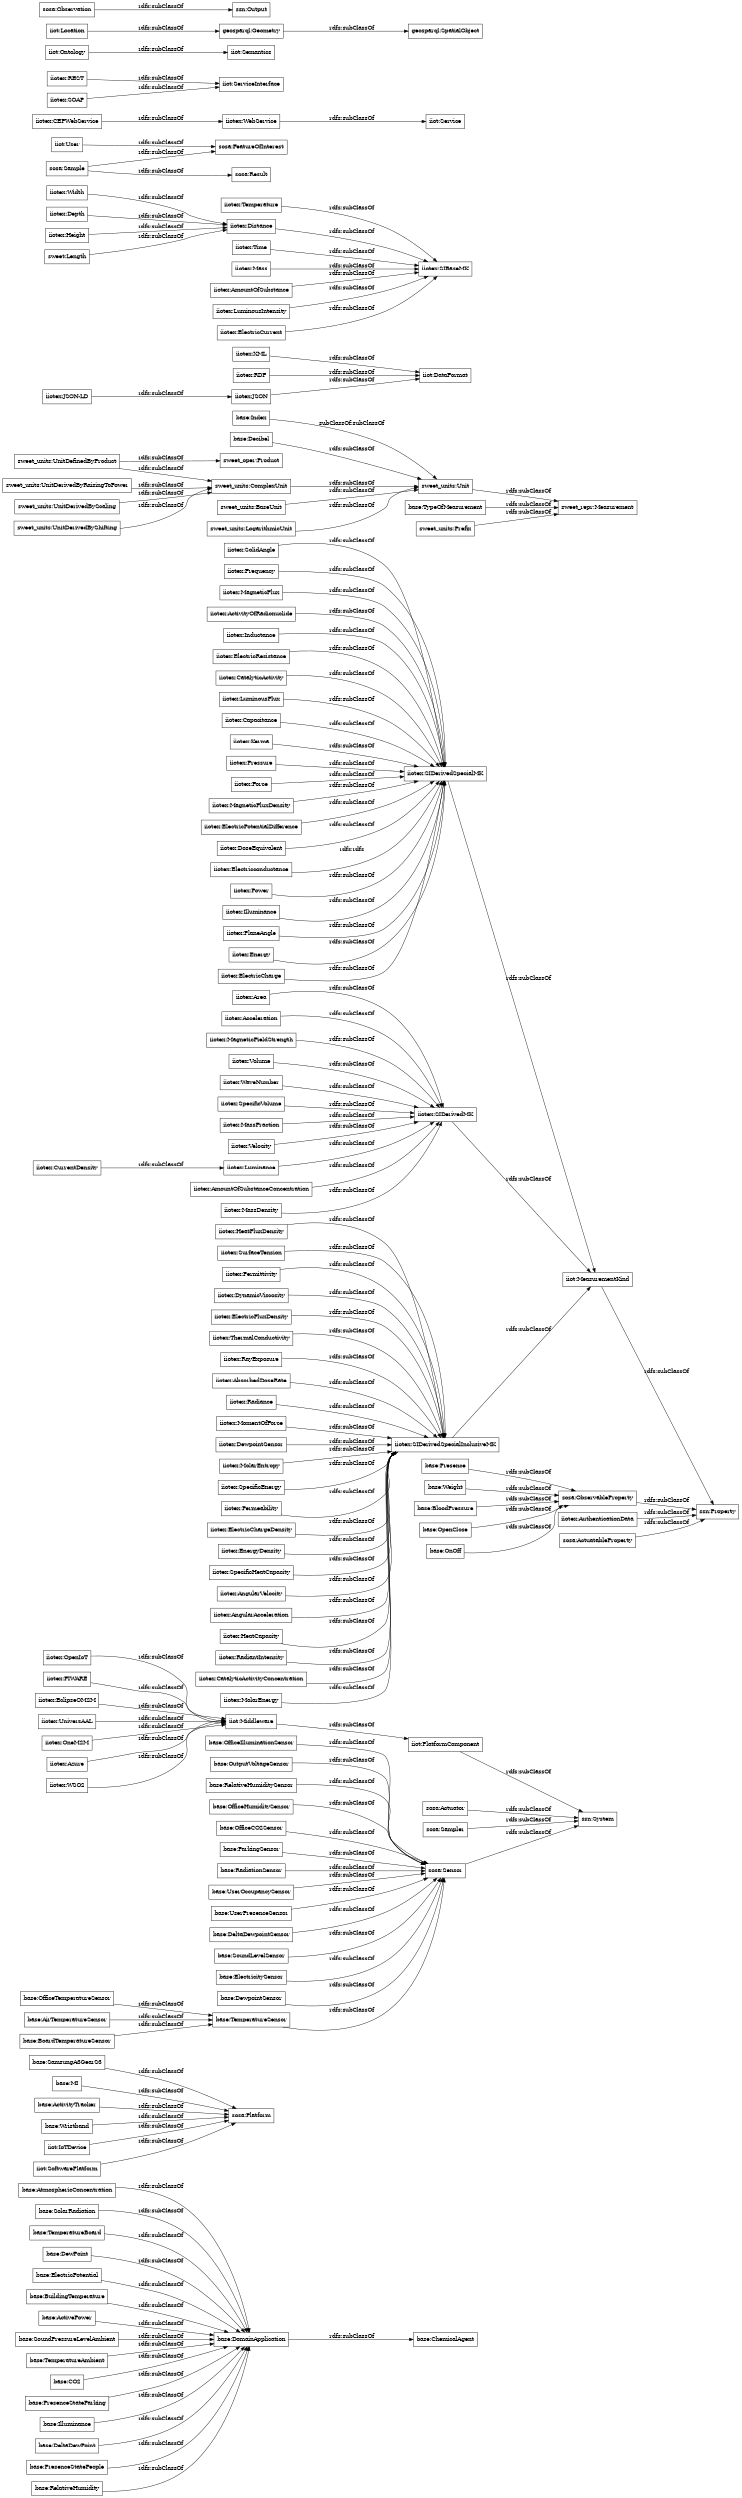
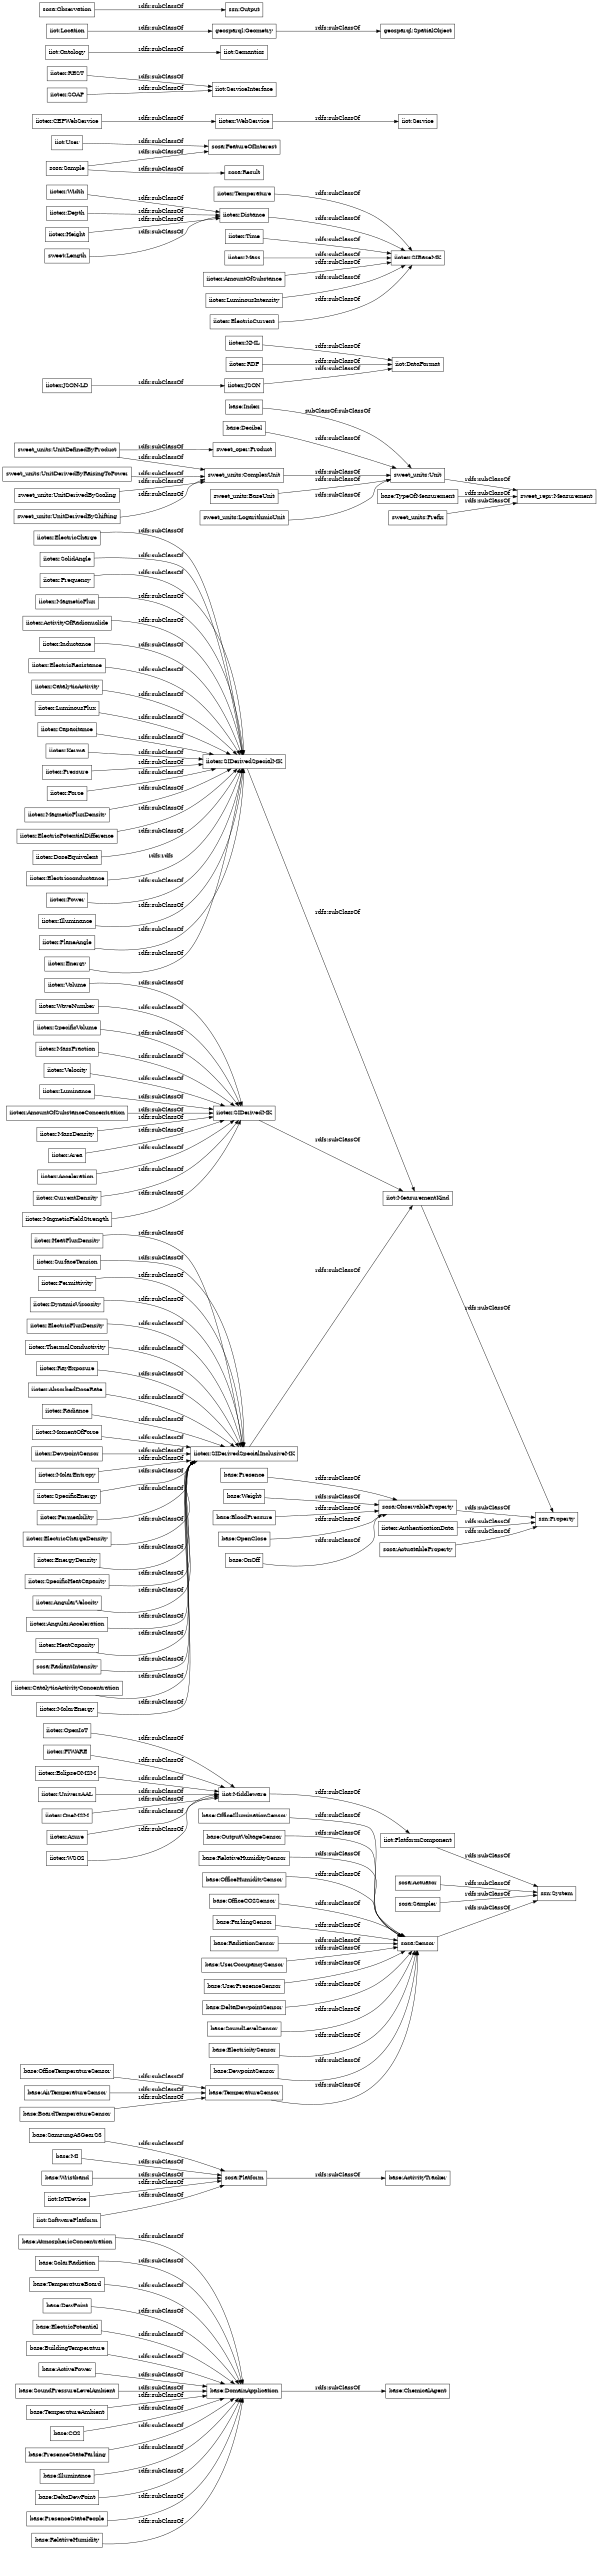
(160, 1168) -> (177, 1176)
(251, 1658) -> (67, 1667)
(162, 2111) -> (324, 2178)
